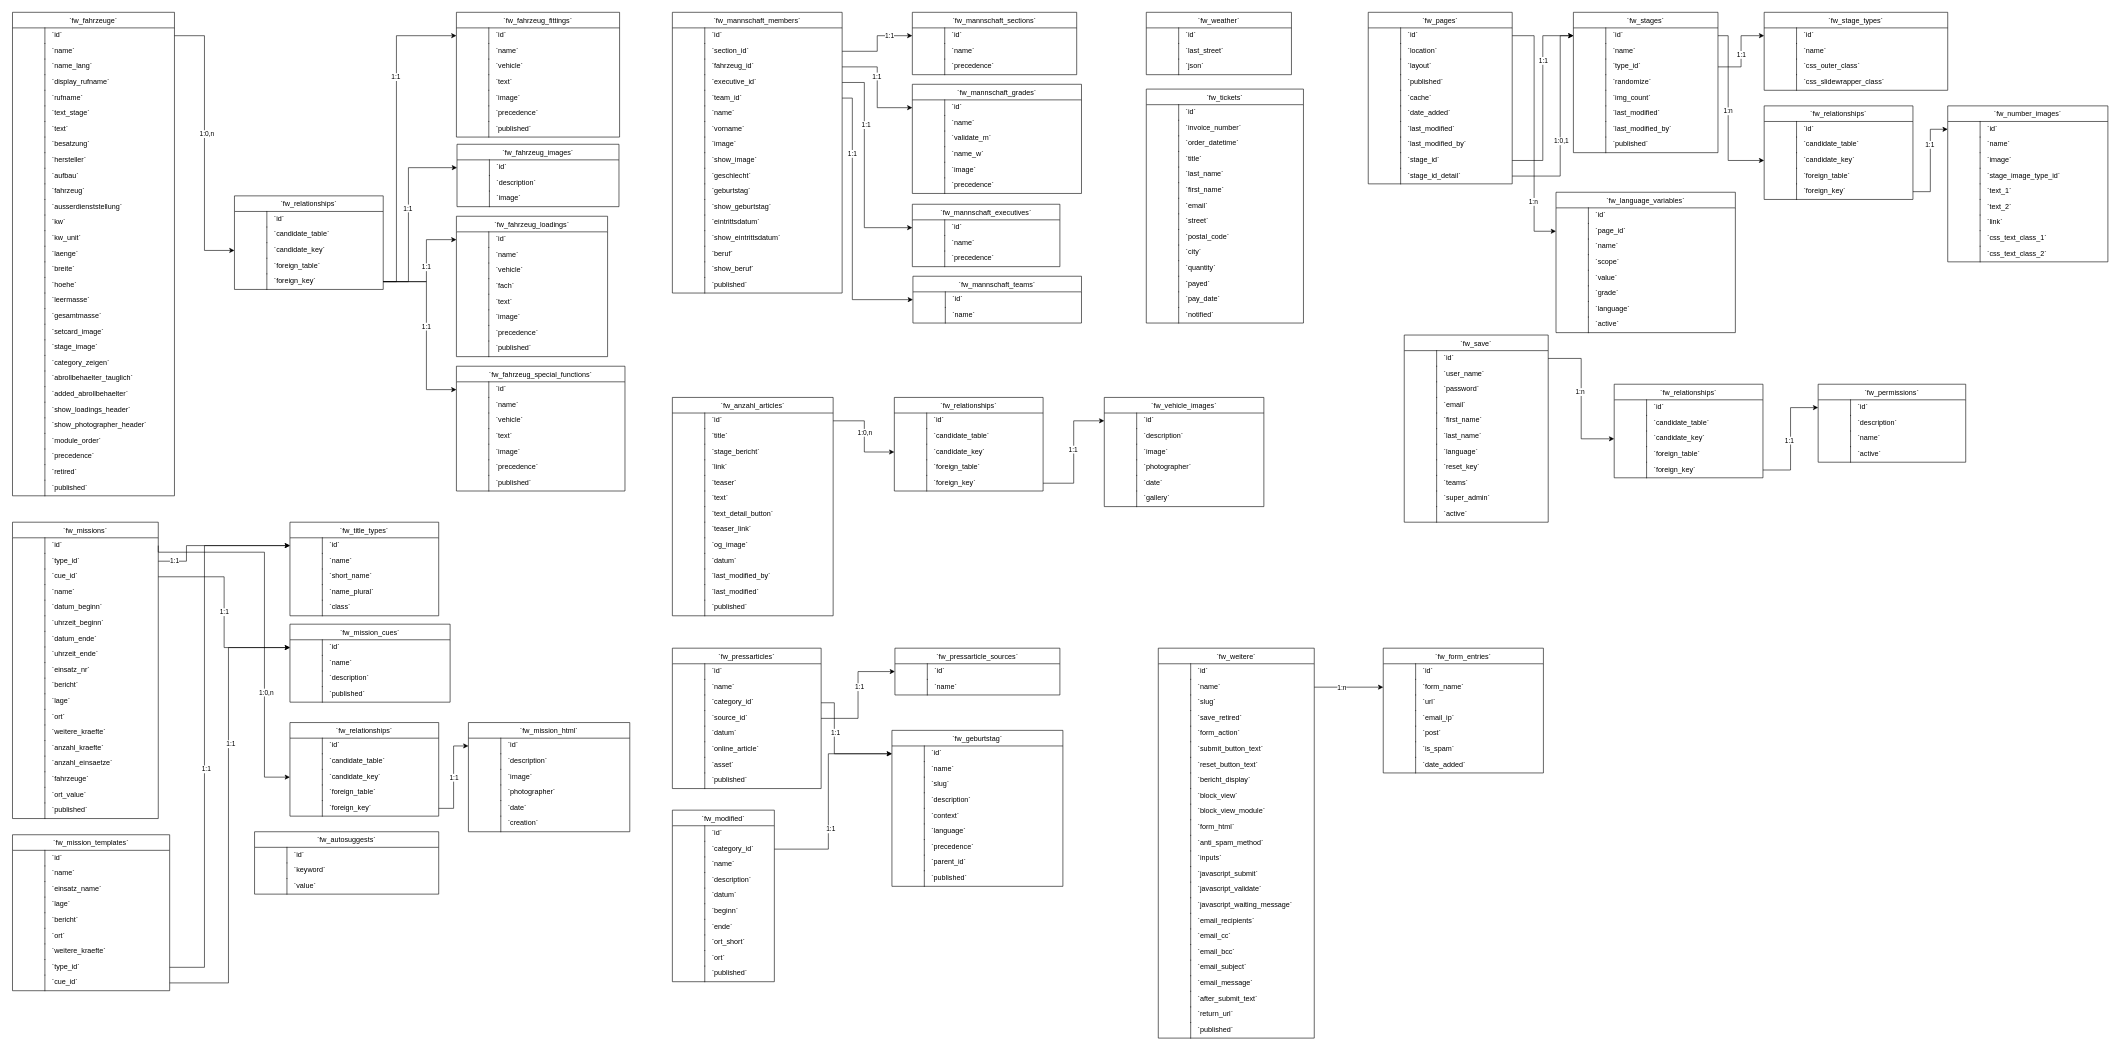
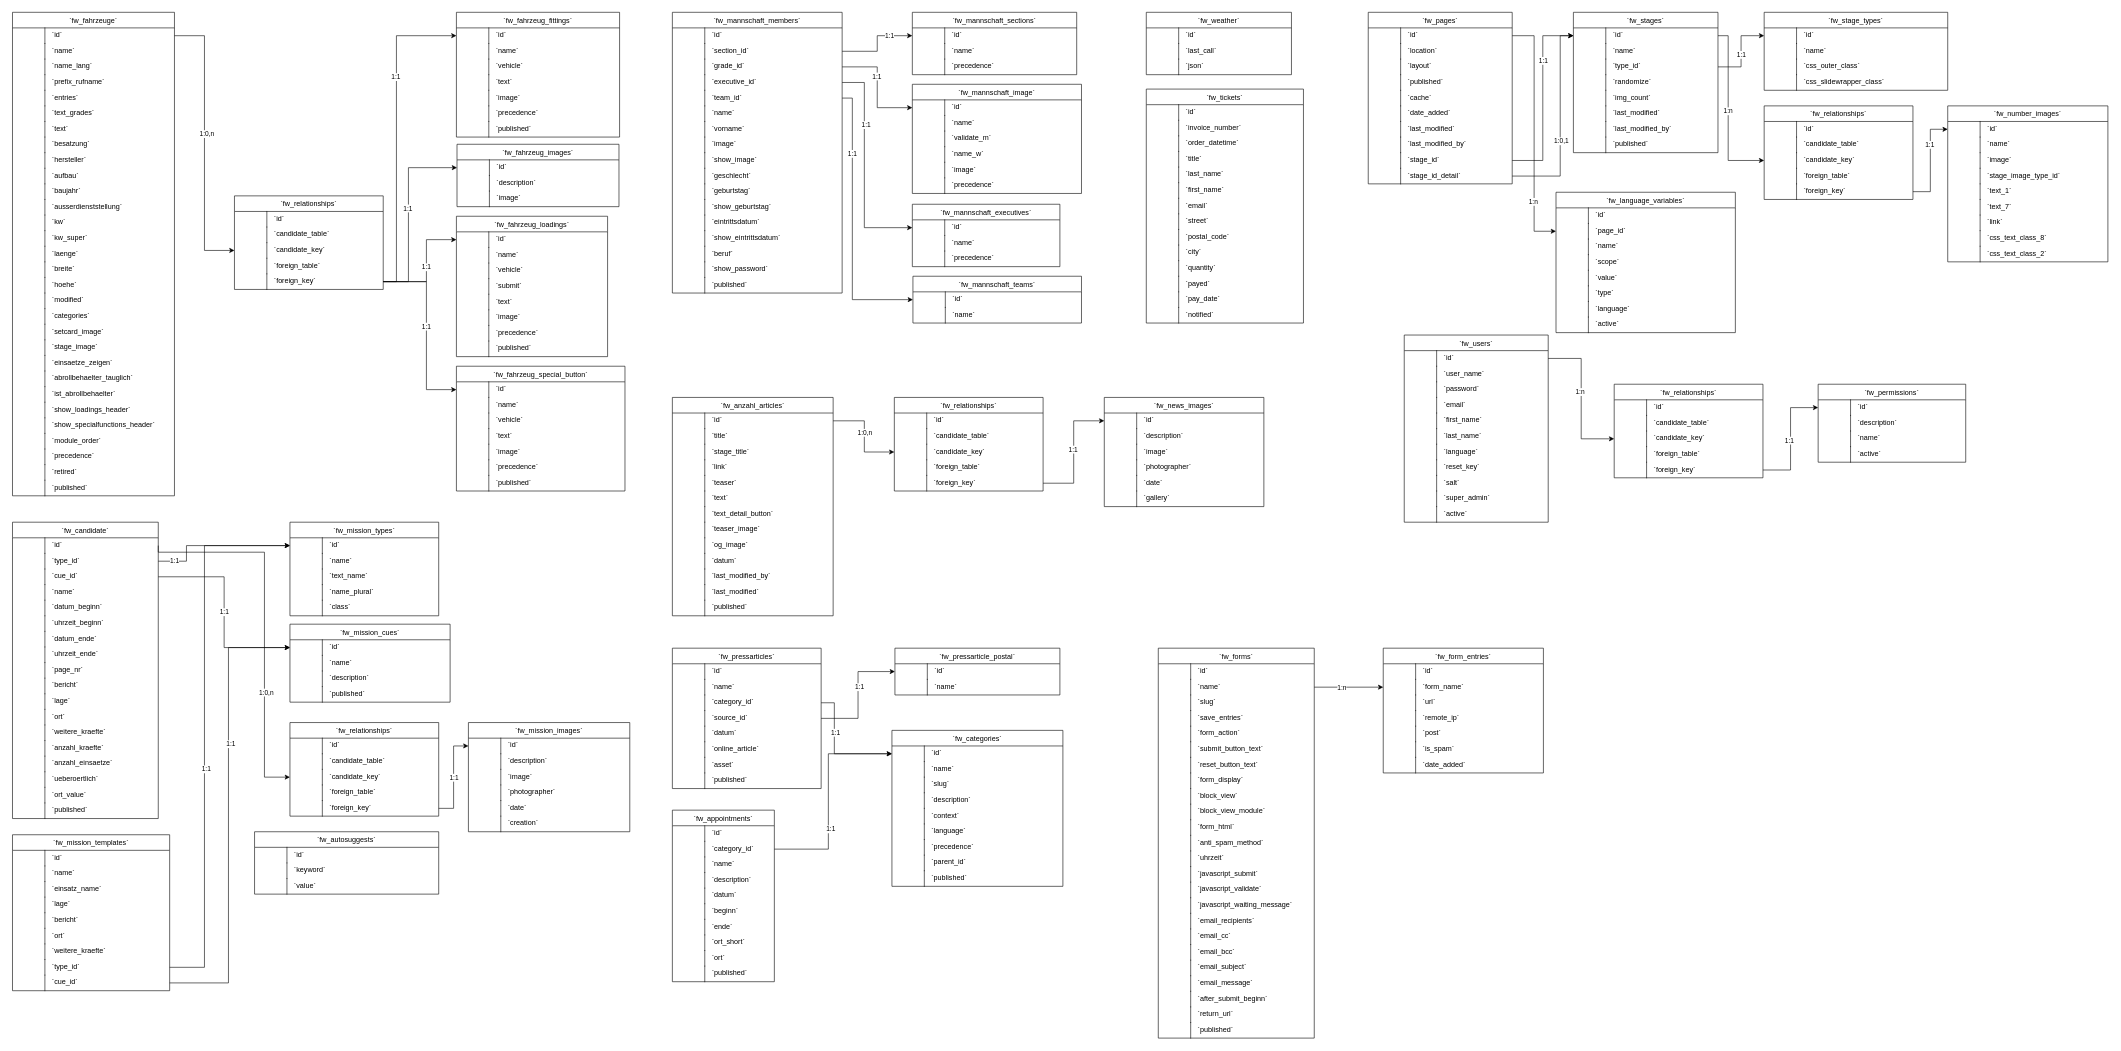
(1211, 50) -> (1205, 50)
(737, 66) -> (731, 66)
(84, 82) -> (83, 82)
(997, 92) -> (997, 92)
(70, 97) -> (69, 97)
(76, 113) -> (78, 113)
(72, 191) -> (70, 191)
(2003, 206) -> (2003, 206)
(69, 238) -> (72, 238)
(2023, 238) -> (2023, 238)
(736, 269) -> (742, 269)
(508, 286) -> (511, 286)
(1610, 293) -> (1607, 293)
(73, 300) -> (70, 300)
(78, 316) -> (75, 316)
(1476, 343) -> (1476, 343)
(85, 362) -> (86, 362)
(540, 374) -> (540, 374)
(95, 394) -> (90, 394)
(1184, 406) -> (1184, 406)
(104, 425) -> (109, 425)
(741, 451) -> (736, 451)
(1458, 482) -> (1455, 482)
(736, 529) -> (739, 529)
(85, 530) -> (85, 530)
(364, 530) -> (364, 530)
(353, 576) -> (351, 576)
(977, 656) -> (977, 656)
(1236, 656) -> (1236, 656)
(75, 670) -> (70, 670)
(1225, 718) -> (1225, 718)
(1440, 718) -> (1444, 718)
(549, 731) -> (549, 731)
(977, 739) -> (977, 739)
(74, 779) -> (80, 779)
(1229, 780) -> (1224, 780)
(723, 818) -> (723, 818)
(1213, 858) -> (1215, 858)
(1235, 998) -> (1238, 998)
